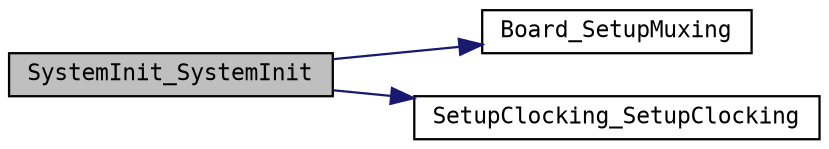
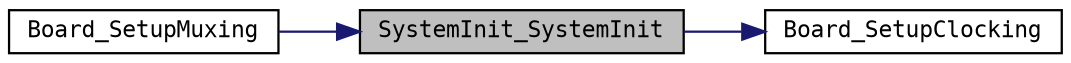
(396, 53) -> (308, 32)
(617, 118) -> (913, 32)
